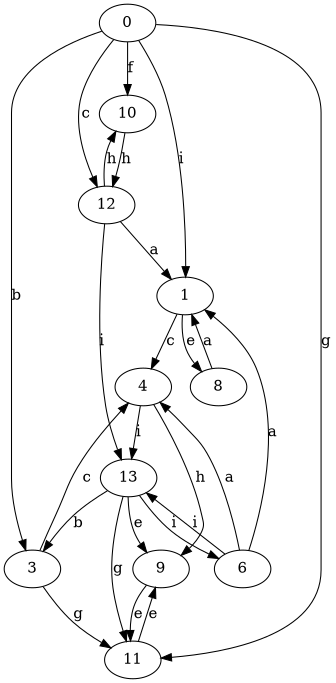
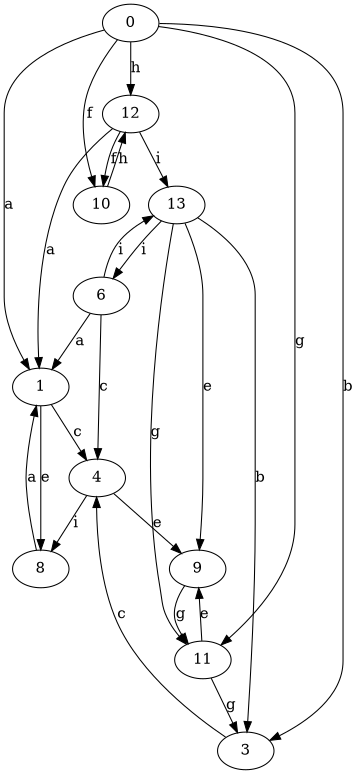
(86, 114) -> (136, 69)
(112, 159) -> (114, 159)
(181, 159) -> (9, 205)
(137, 427) -> (72, 519)
(201, 478) -> (157, 523)
(230, 478) -> (104, 387)
(139, 614) -> (181, 614)
(69, 618) -> (222, 701)
